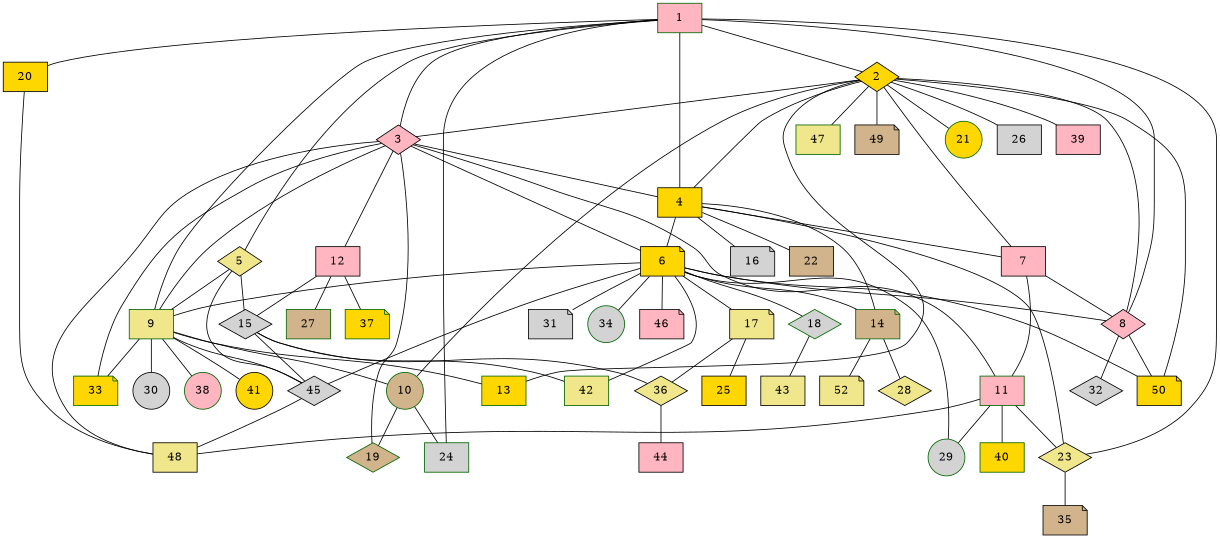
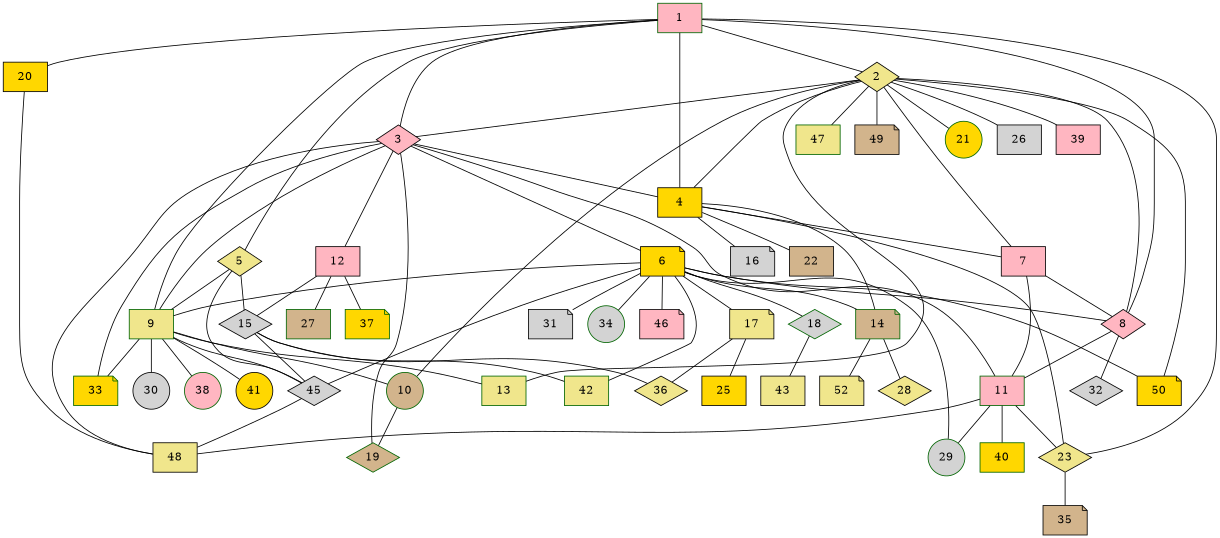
(877, 77) -> (877, 77)
(672, 228) -> none
(1140, 356) -> (1068, 355)
(504, 391) -> (504, 391)
(447, 457) -> none
(661, 457) -> none
